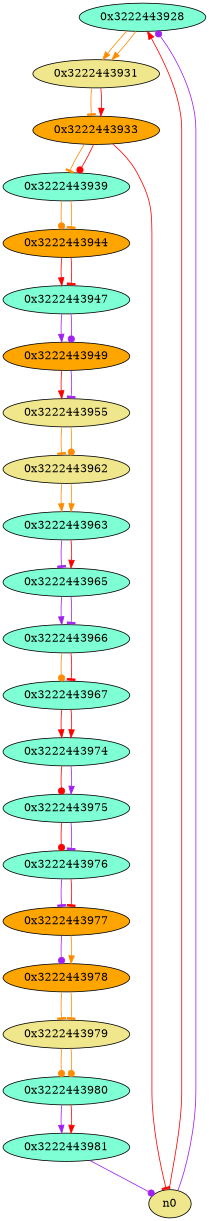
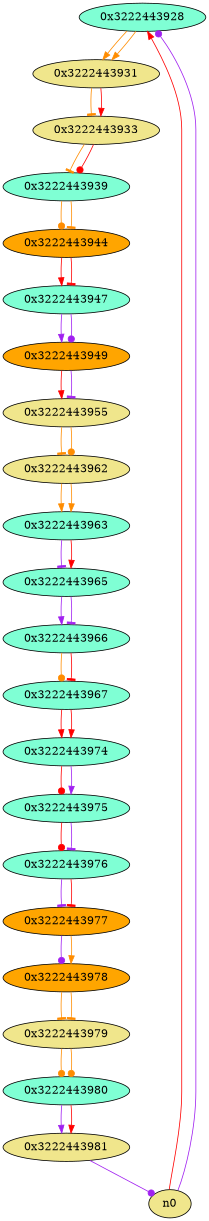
(96, 130) -> (96, 130)
(152, 660) -> none
(66, 1147) -> (66, 1147)
